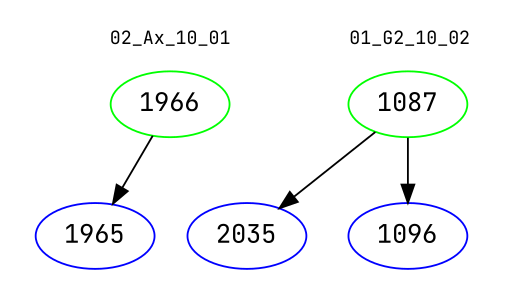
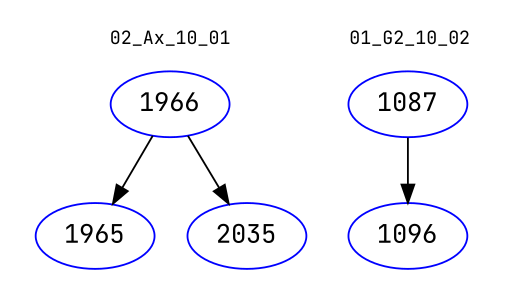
(170, 104) -> (170, 104)
(408, 104) -> (408, 104)
(347, 155) -> (204, 162)
